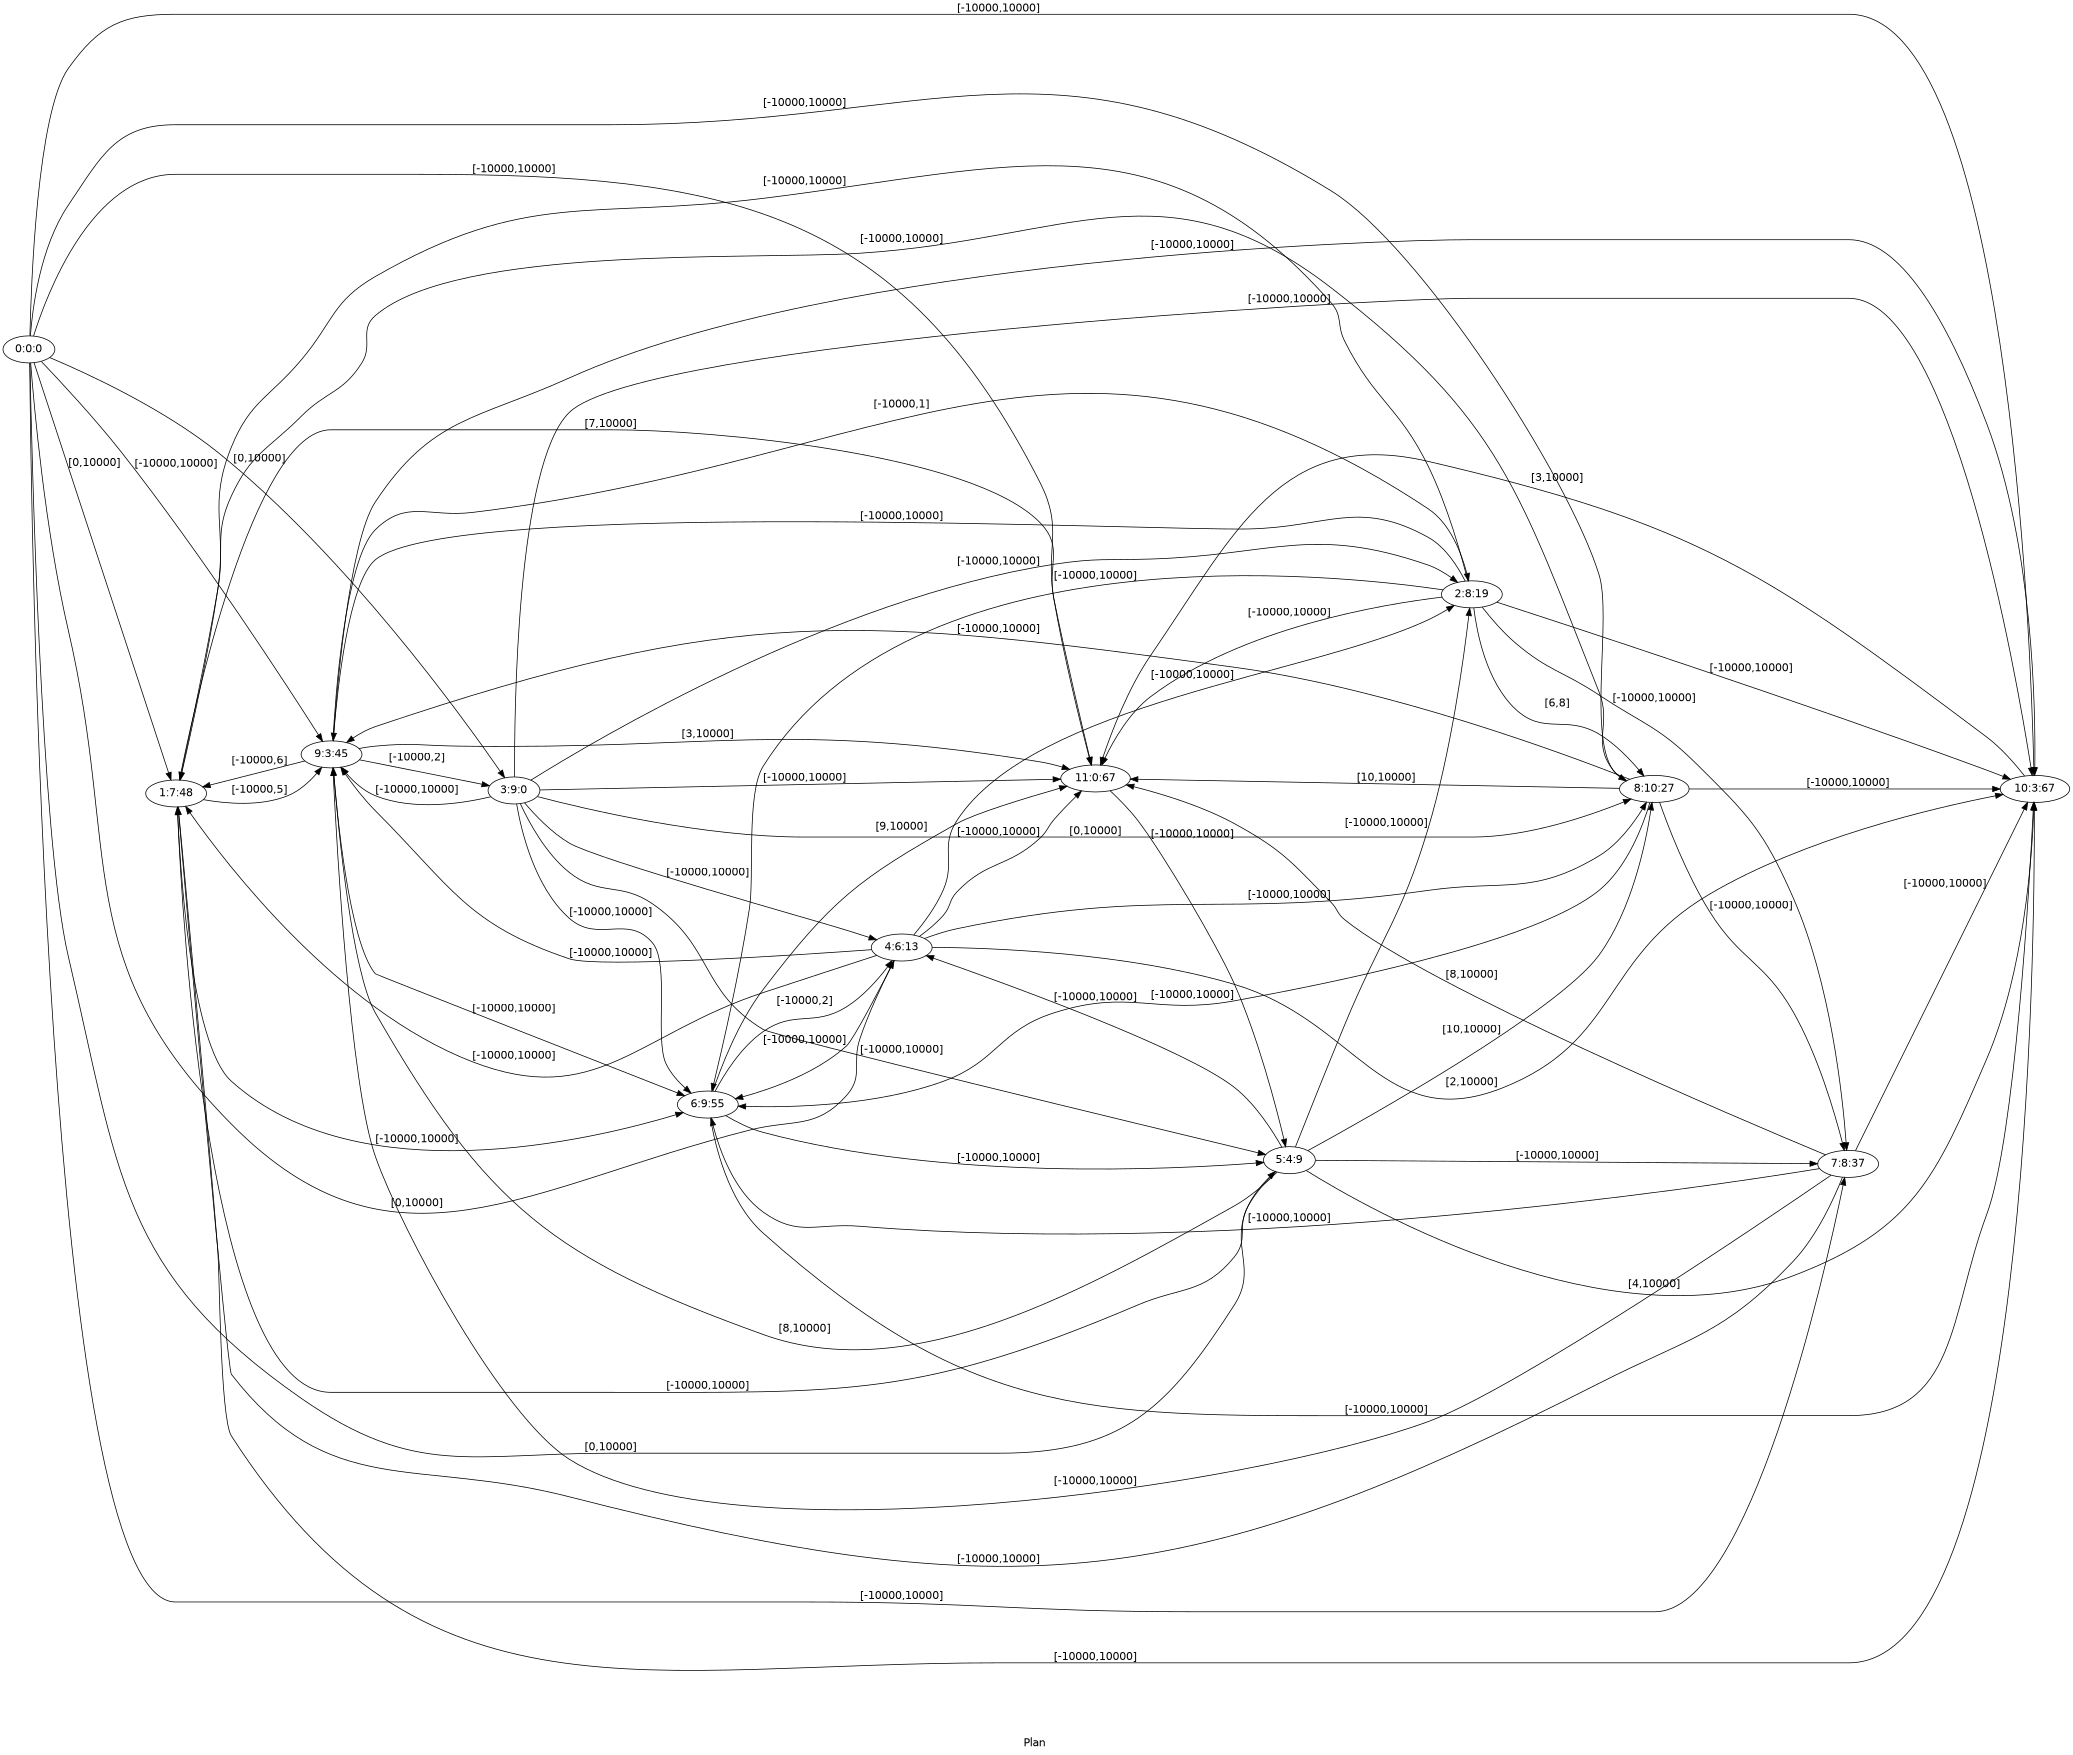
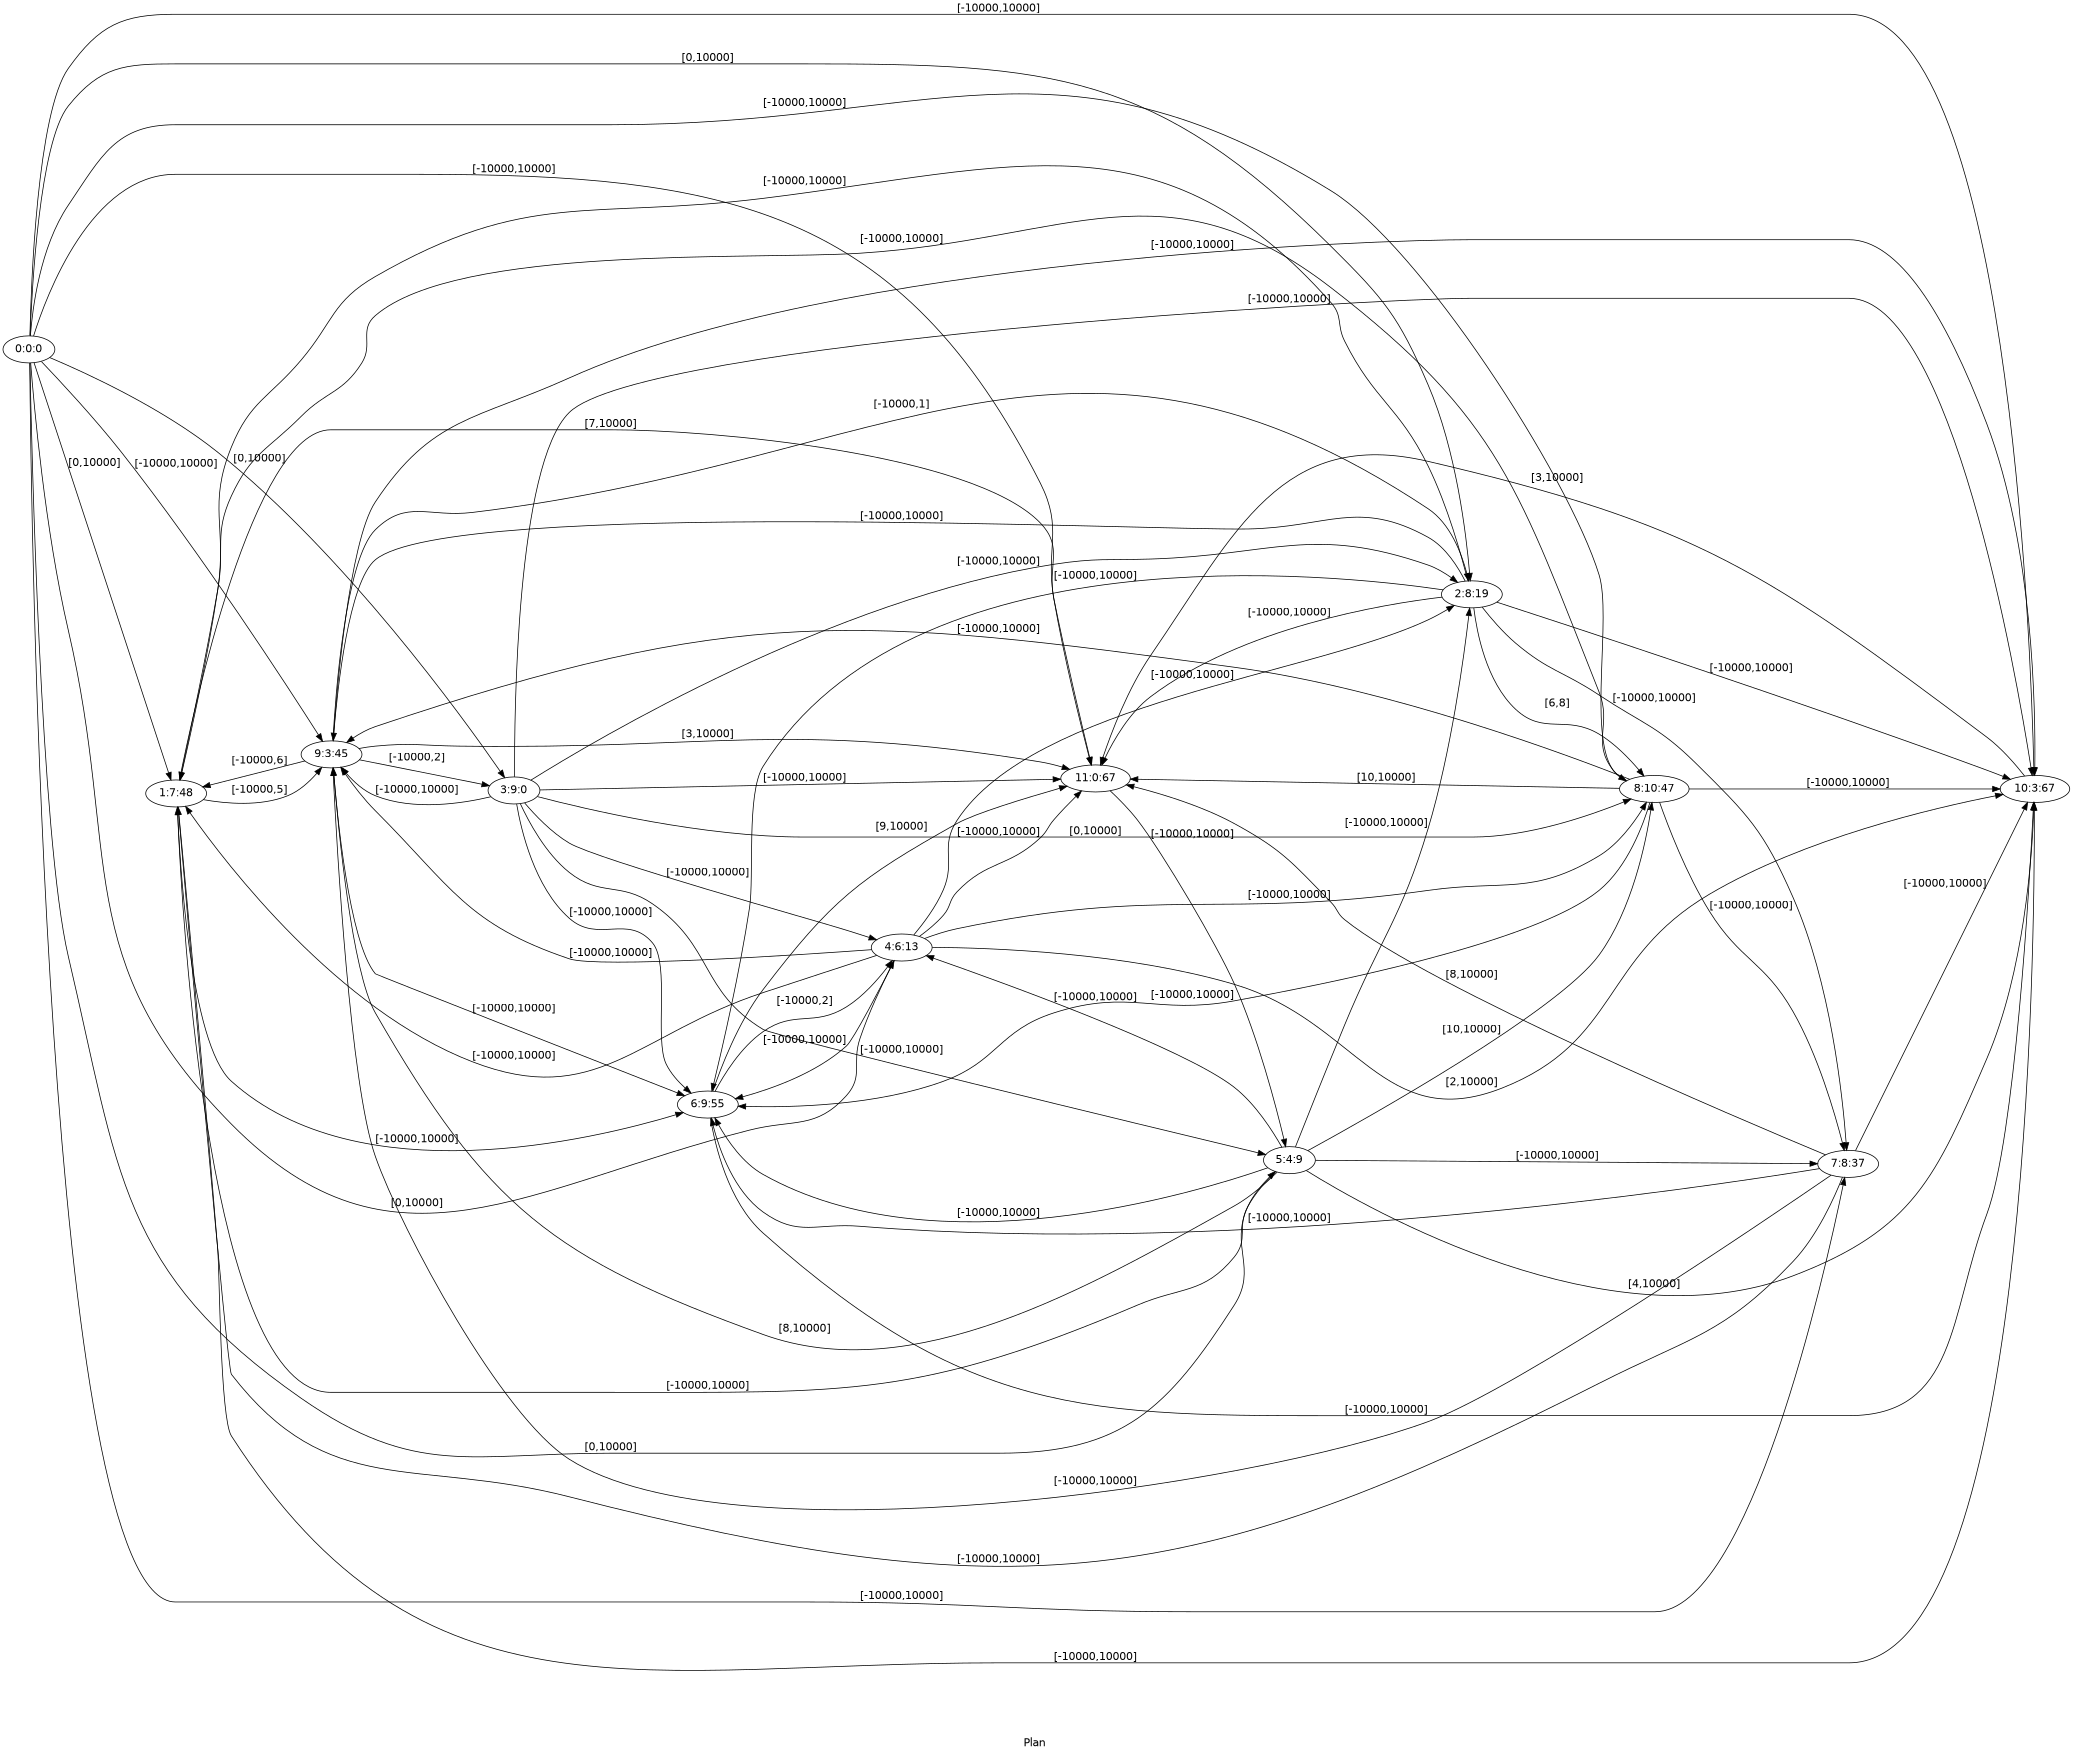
none -> (784, 64)
(1654, 789) -> (1654, 789)
(988, 1166) -> (981, 1222)
